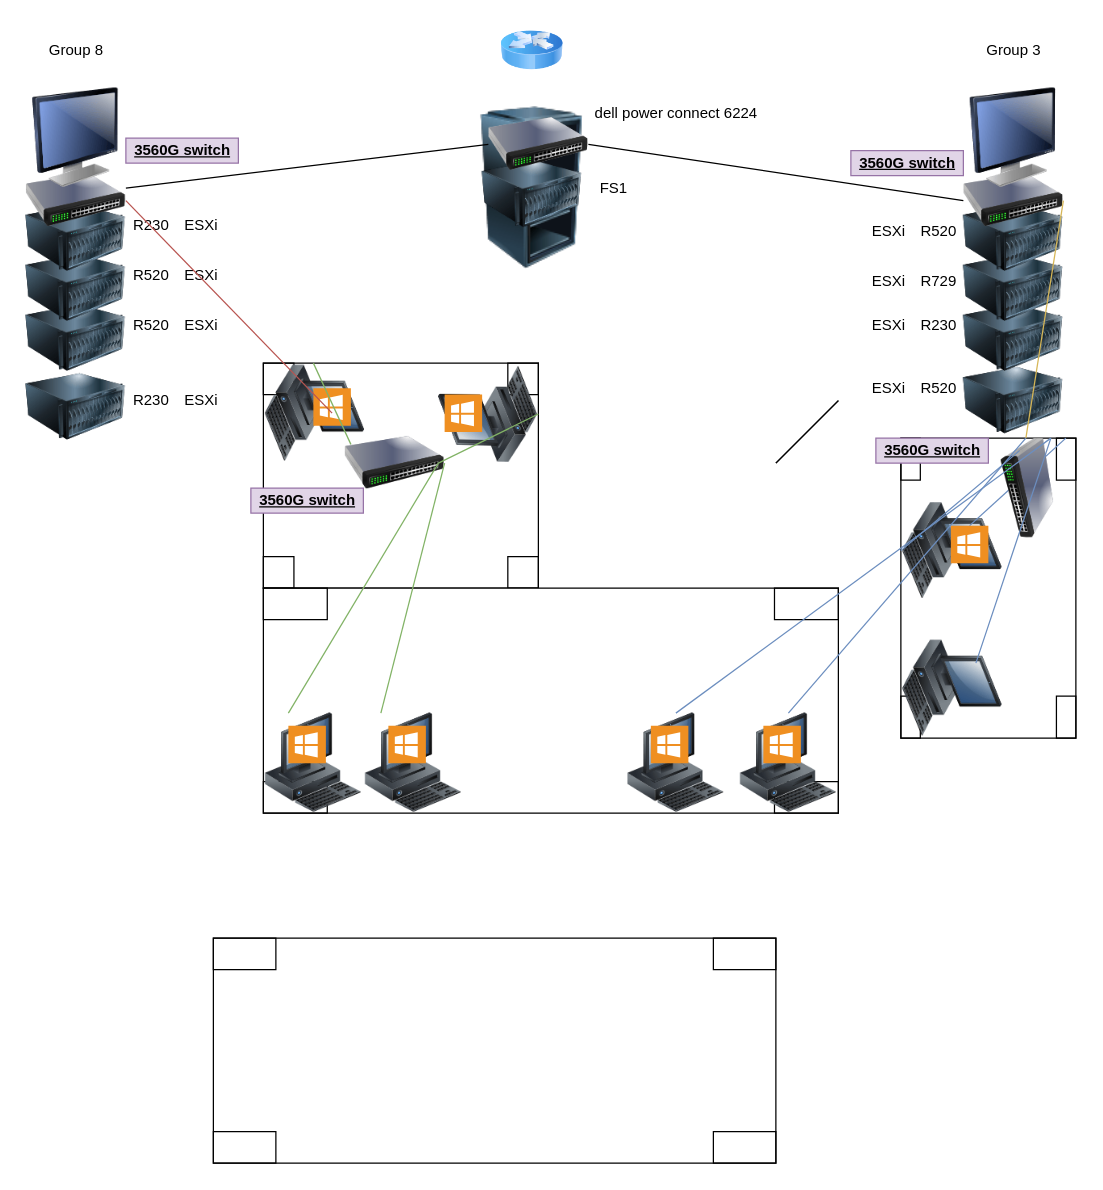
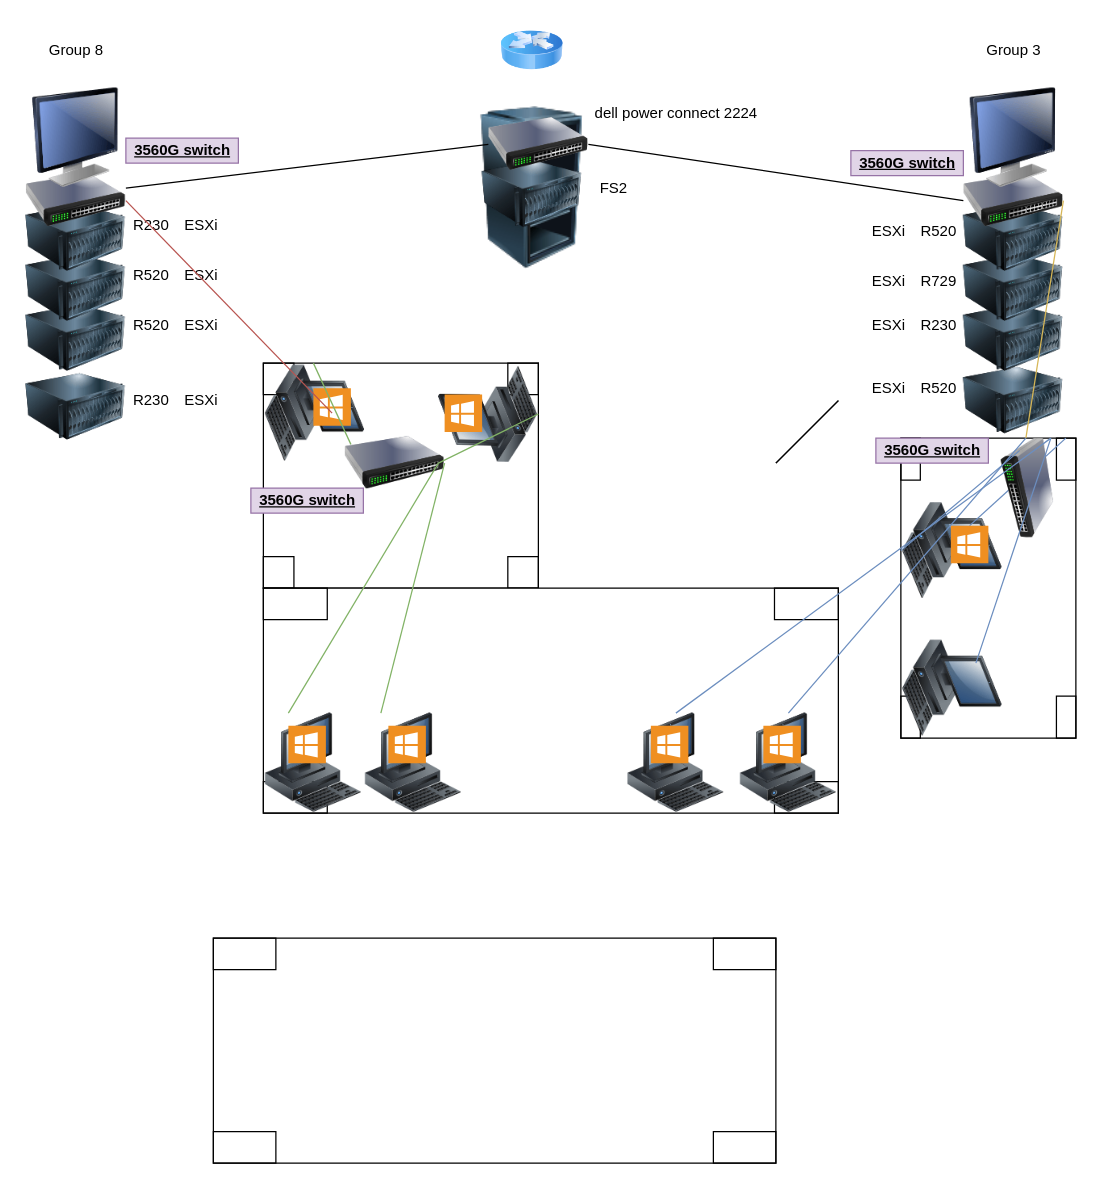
(676, 113) -> (676, 113)
(614, 188) -> (614, 188)
